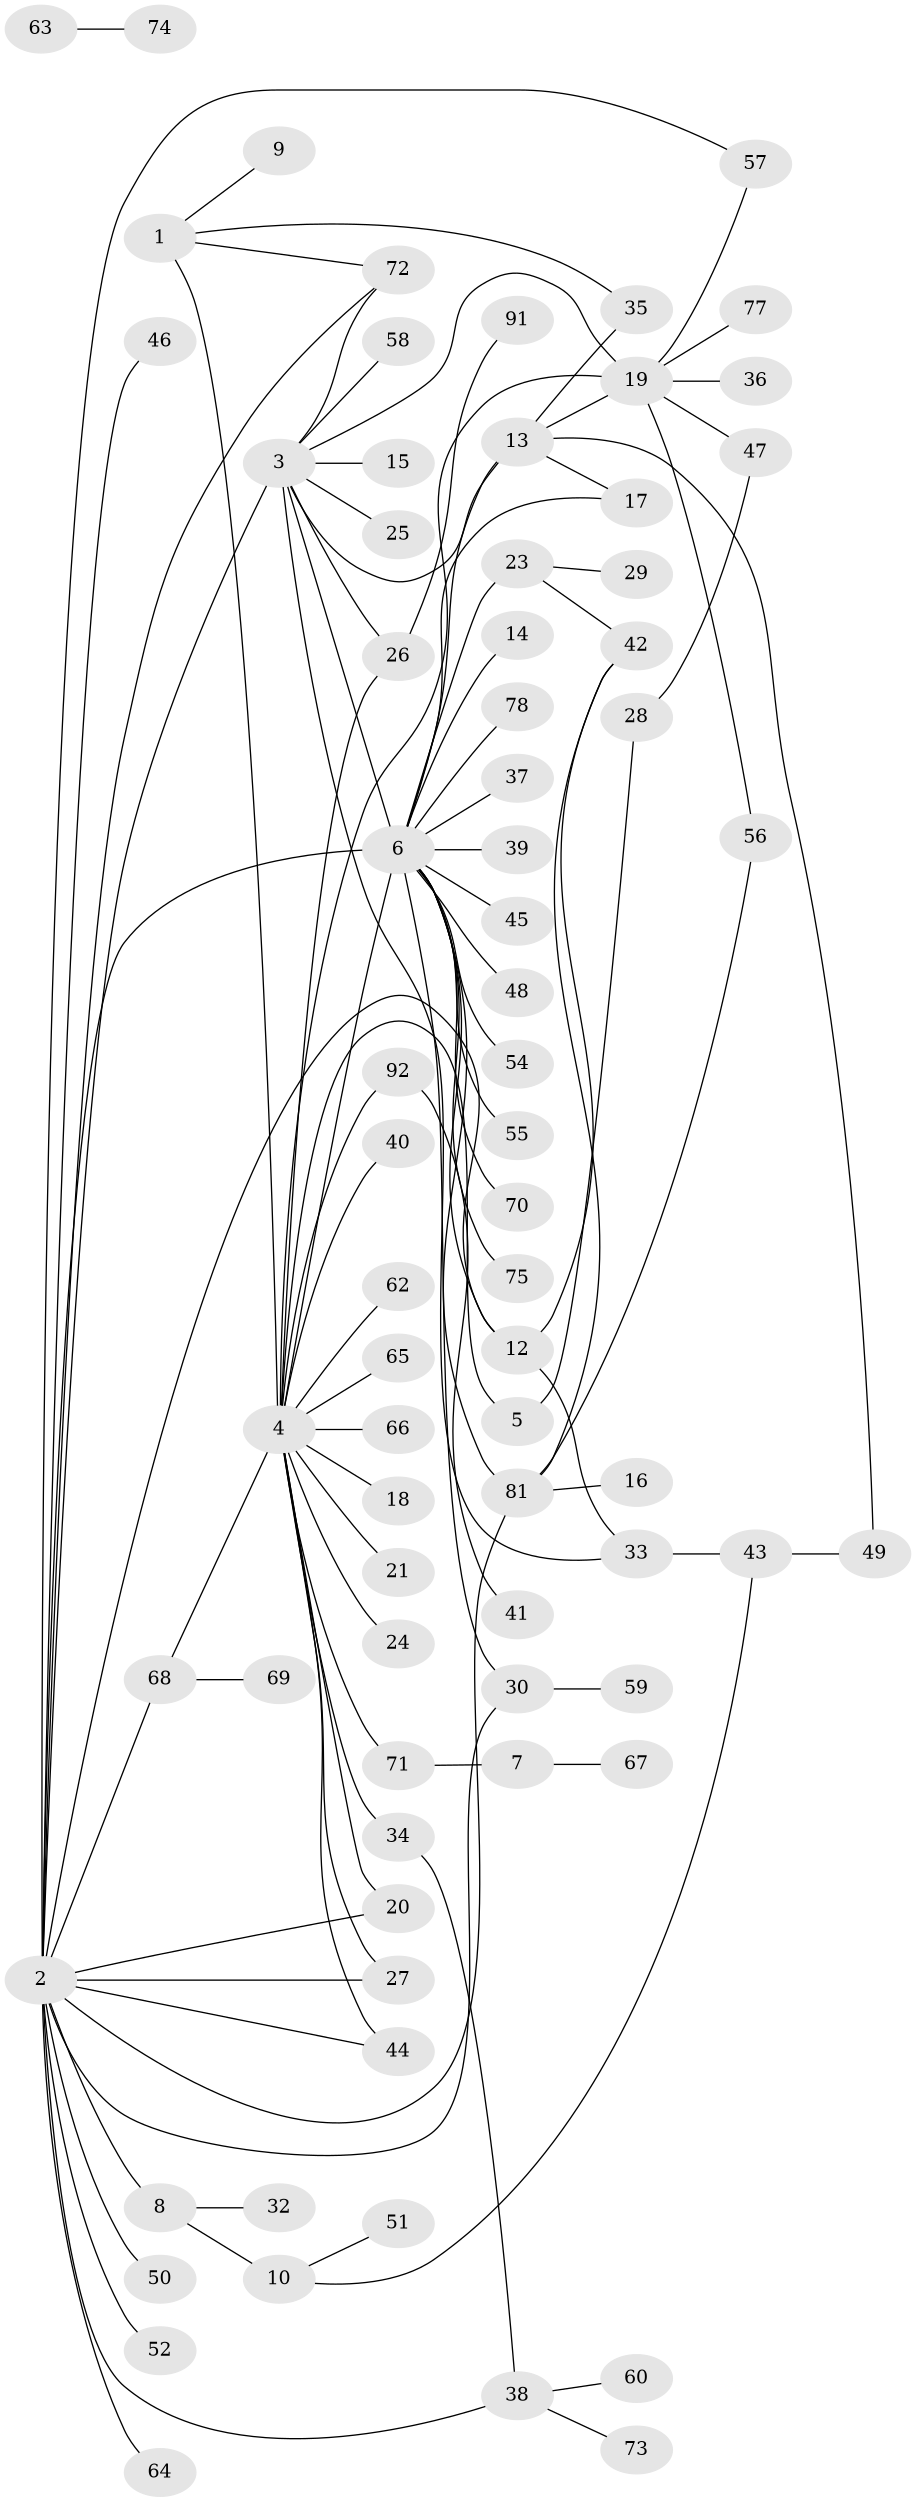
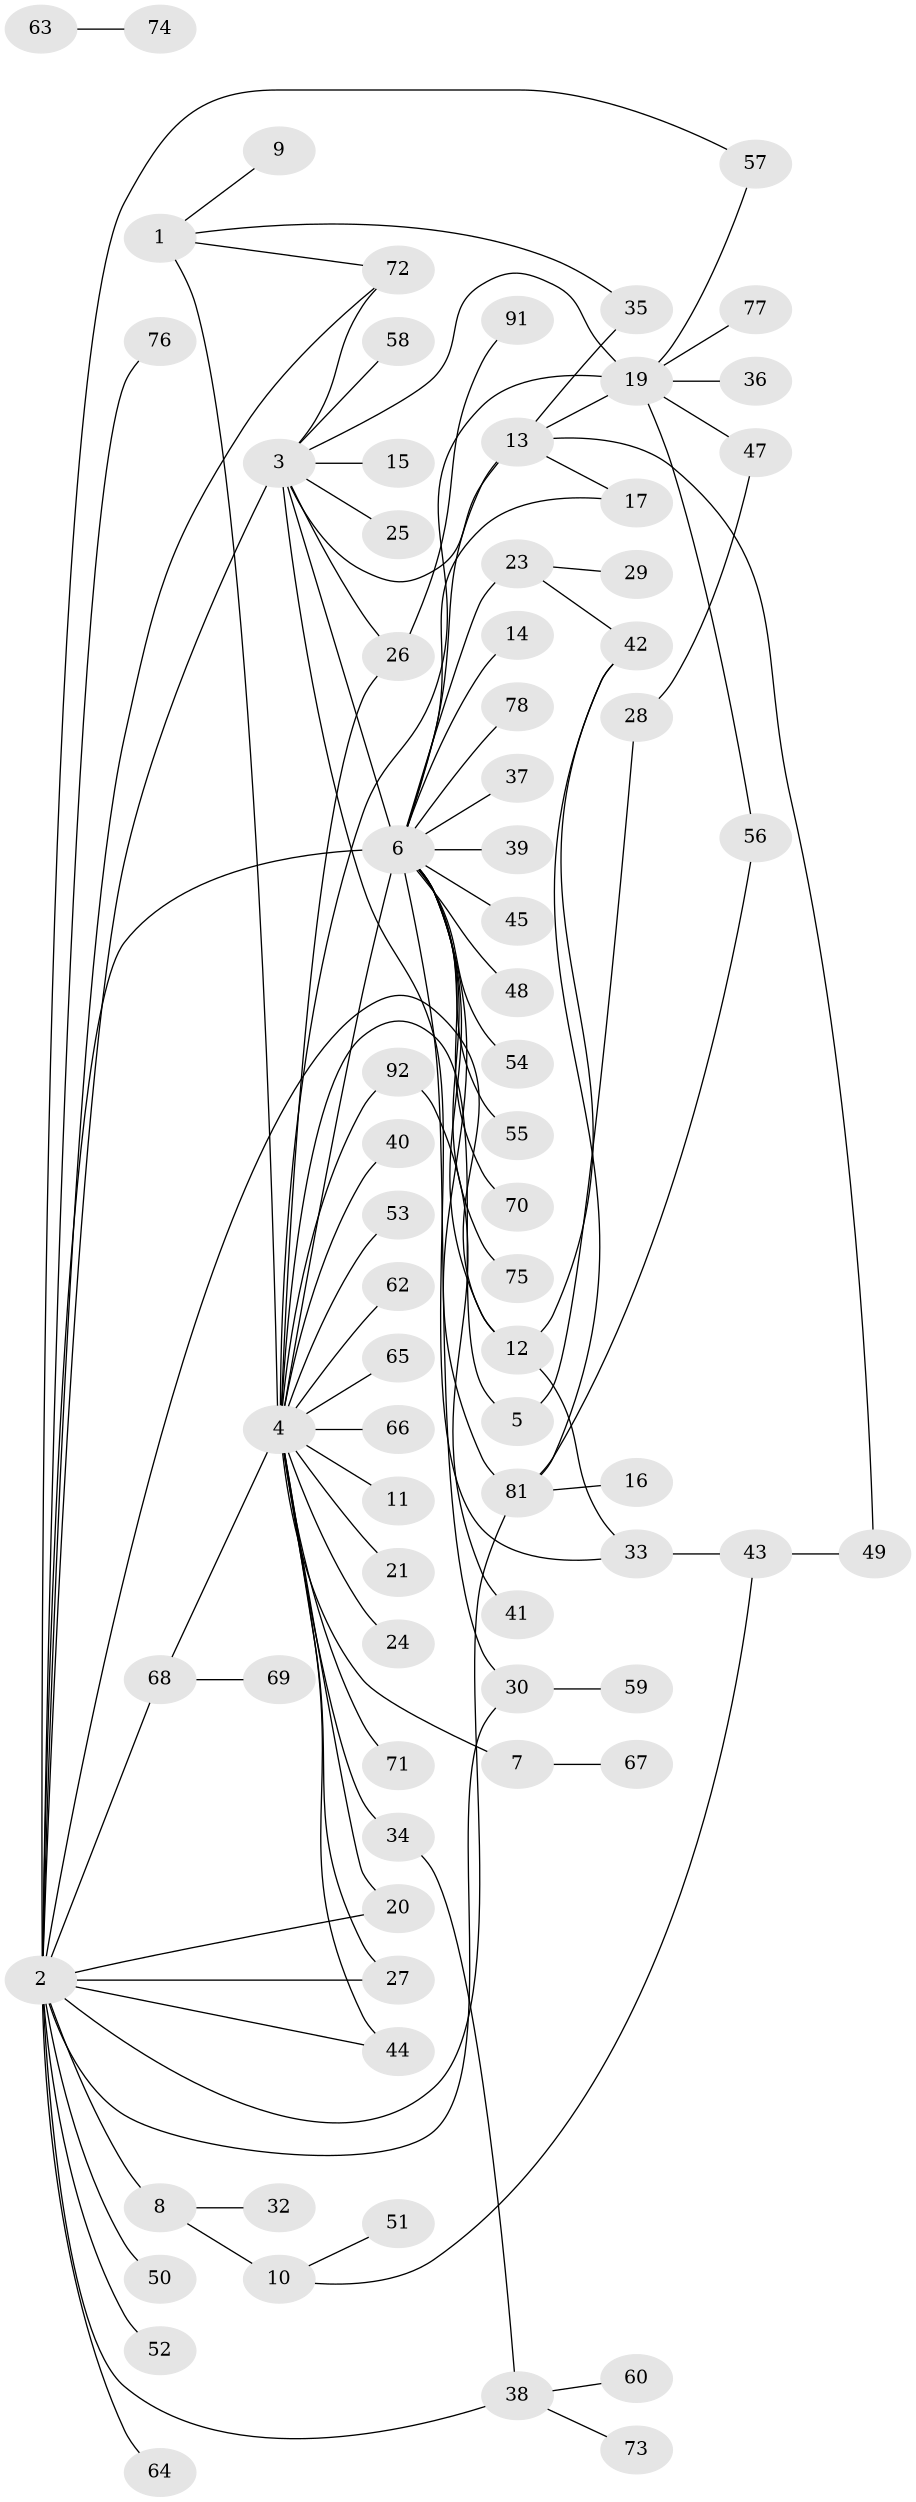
(160, 341) -> (160, 341)
none -> (398, 1215)
(398, 1501) -> (398, 1501)
(458, 1765) -> (340, 1647)
